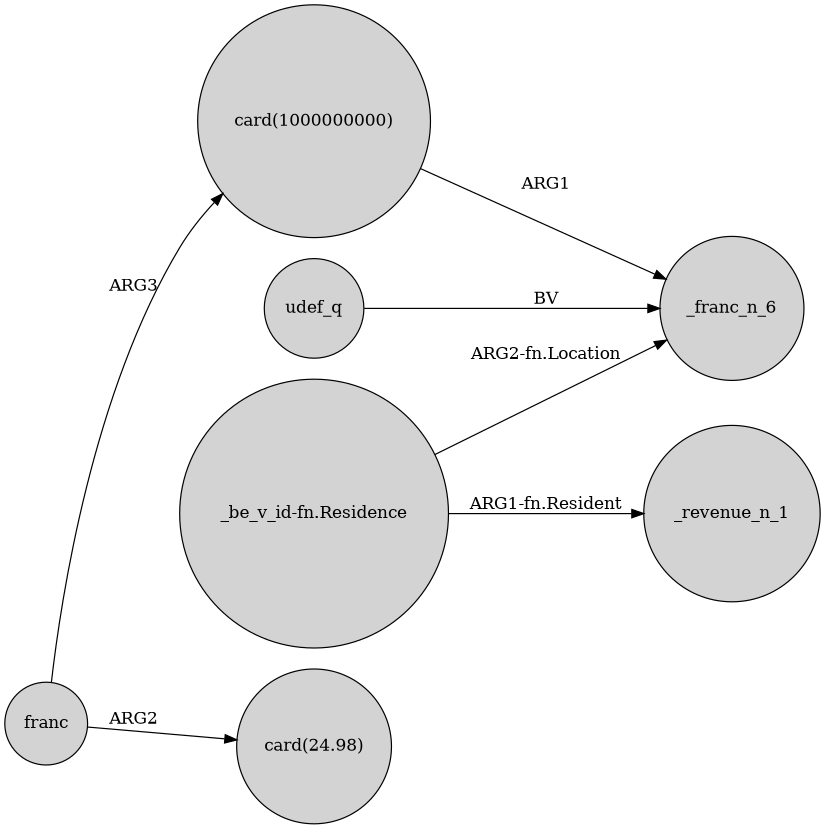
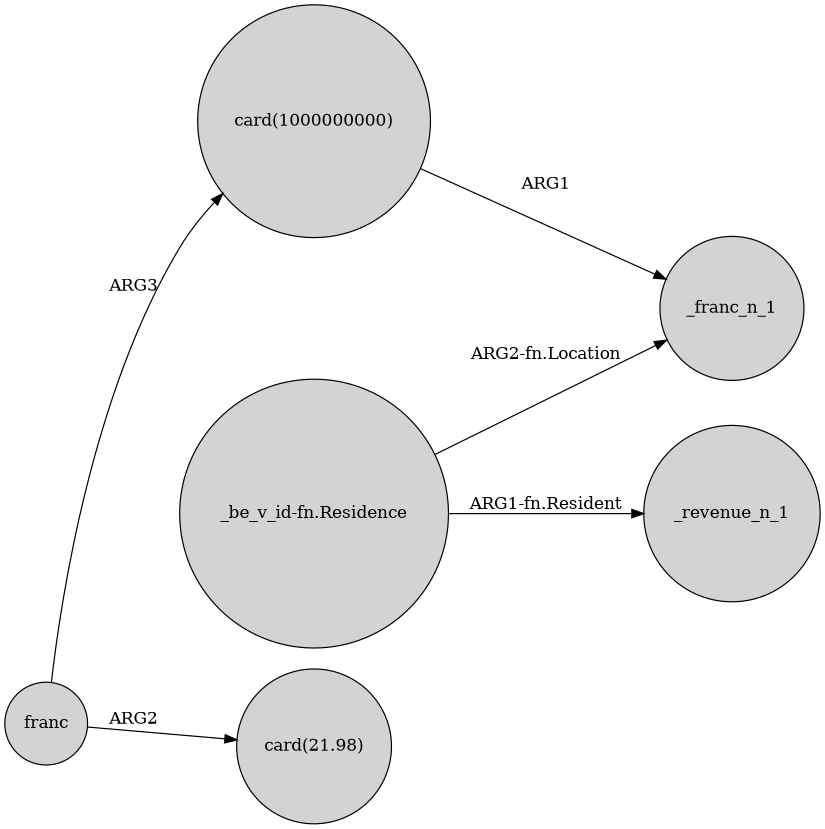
(314, 308) -> none
(732, 308) -> (732, 308)
(314, 746) -> (314, 746)
